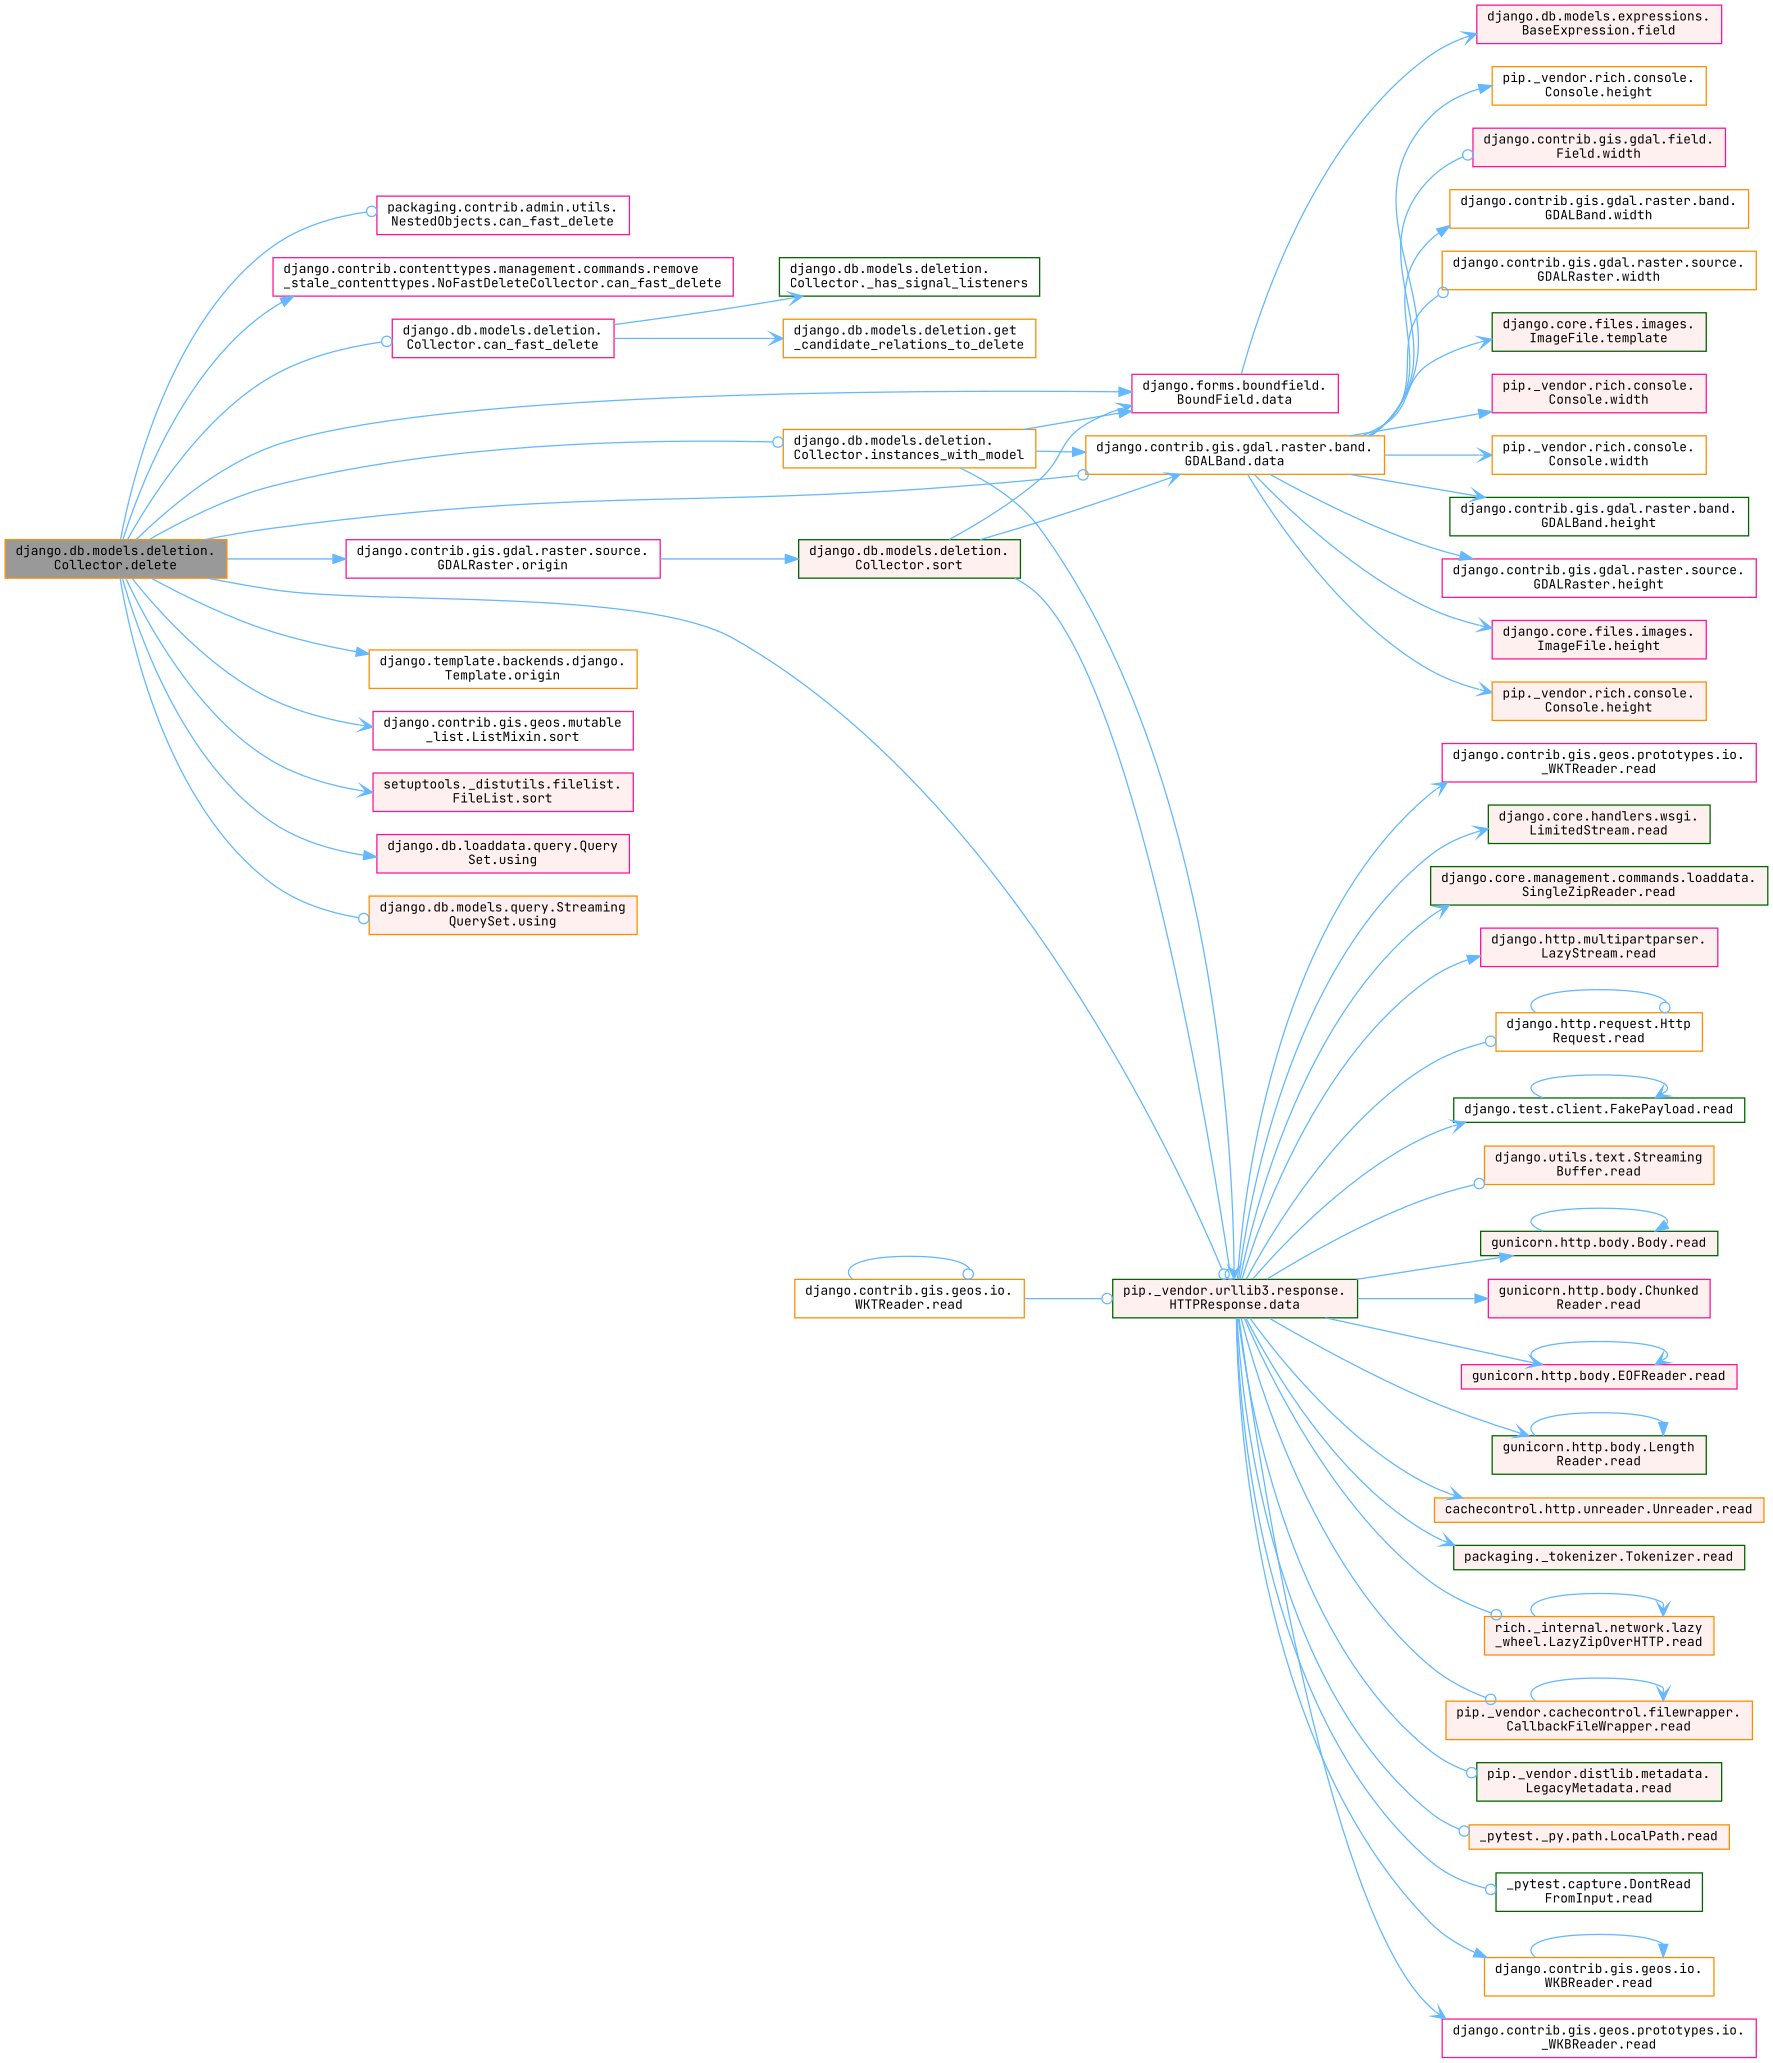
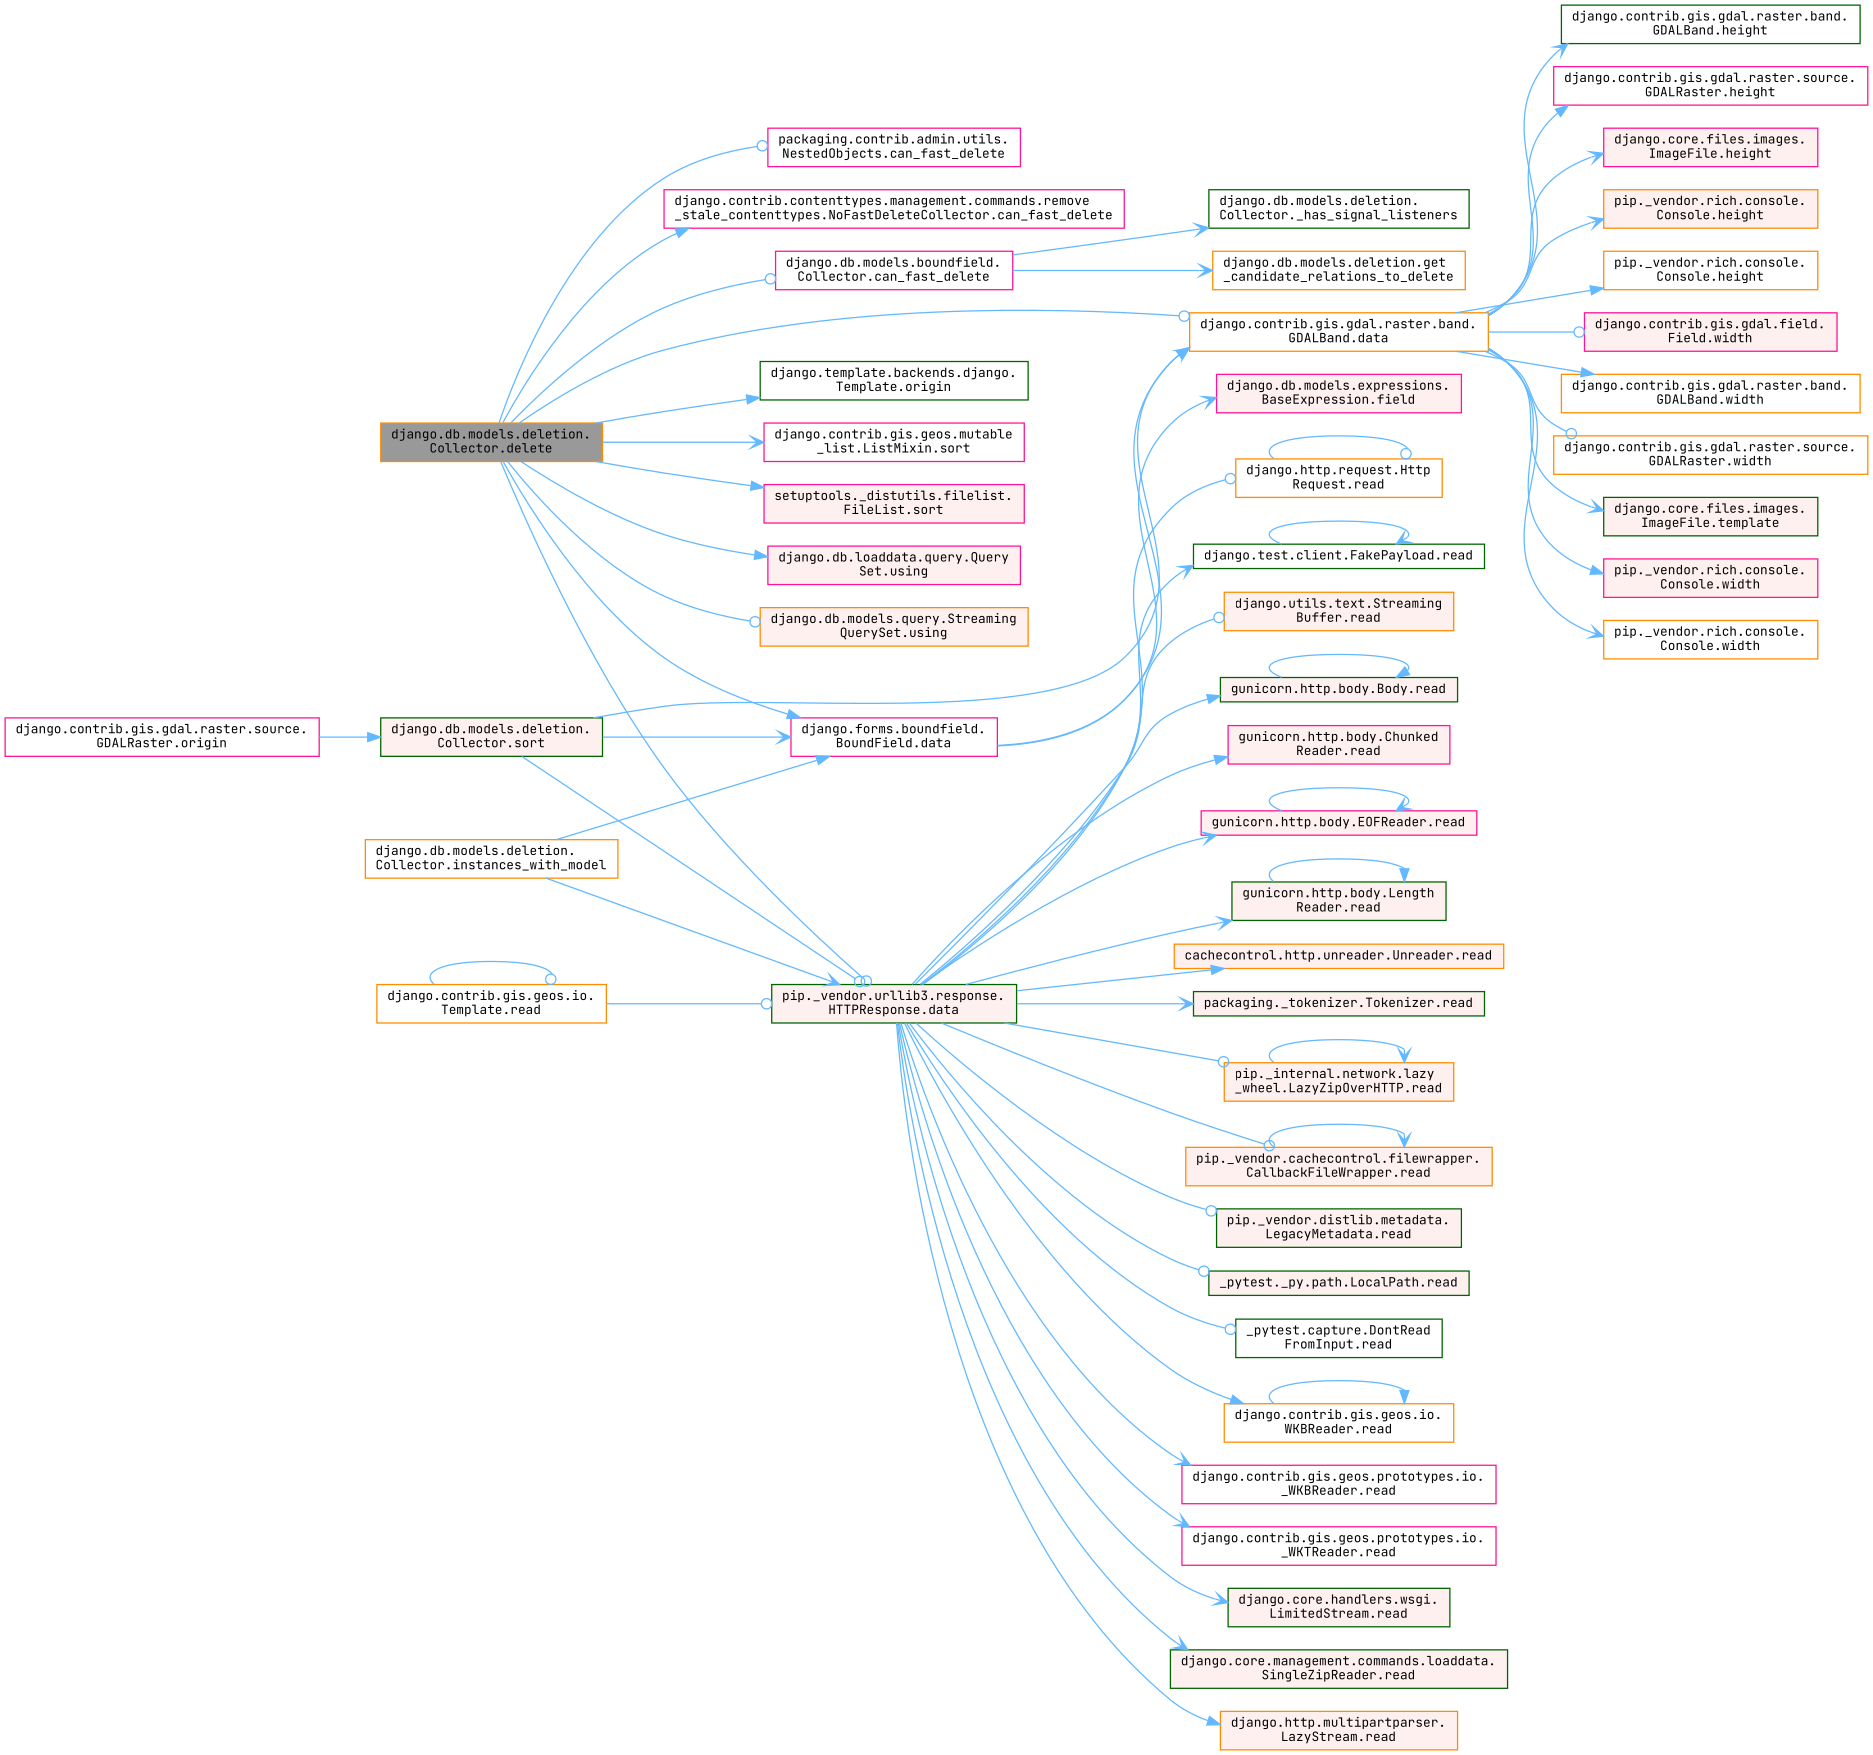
(503, 338) -> (894, 270)
(1052, 451) -> (1159, 593)
(454, 454) -> none
(280, 559) -> none
(503, 669) -> (894, 381)
(217, 716) -> (673, 474)
(1599, 947) -> (1339, 1731)
(910, 1299) -> (492, 1004)
(1339, 1419) -> (1114, 980)
(1599, 1636) -> (1339, 1082)
(1599, 1837) -> (1339, 1283)
